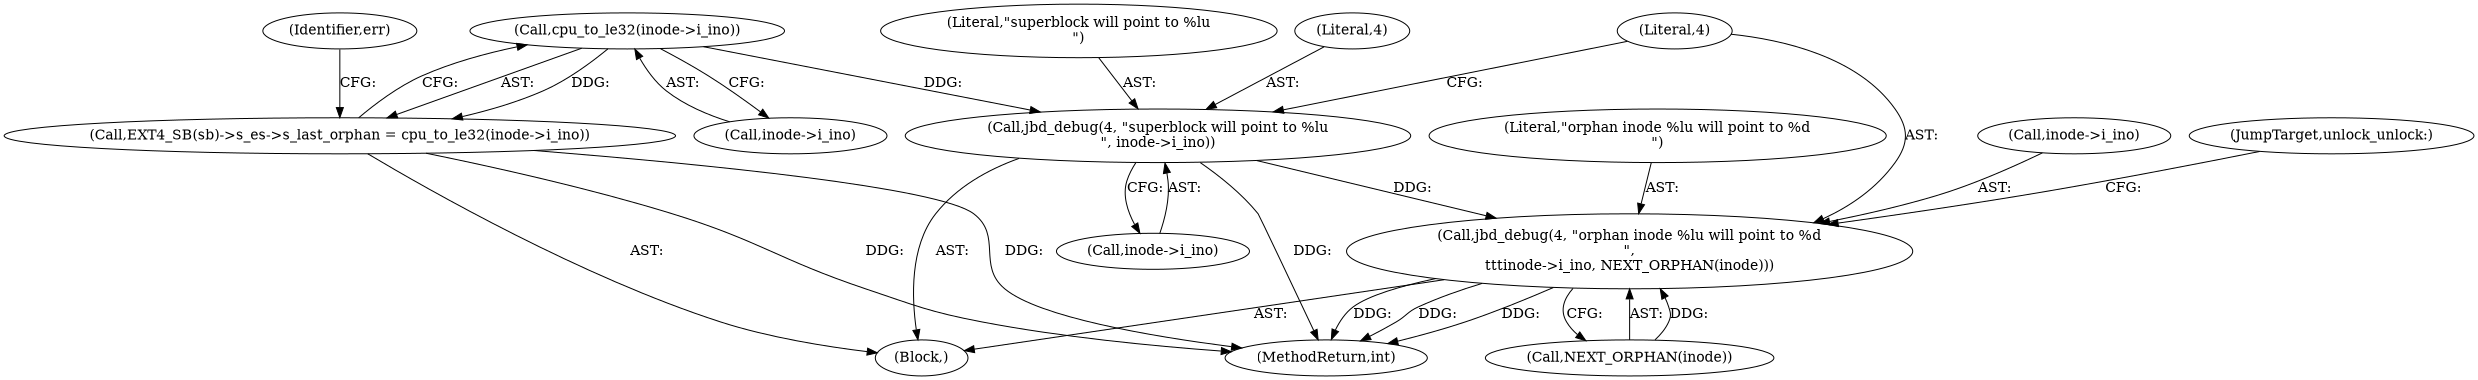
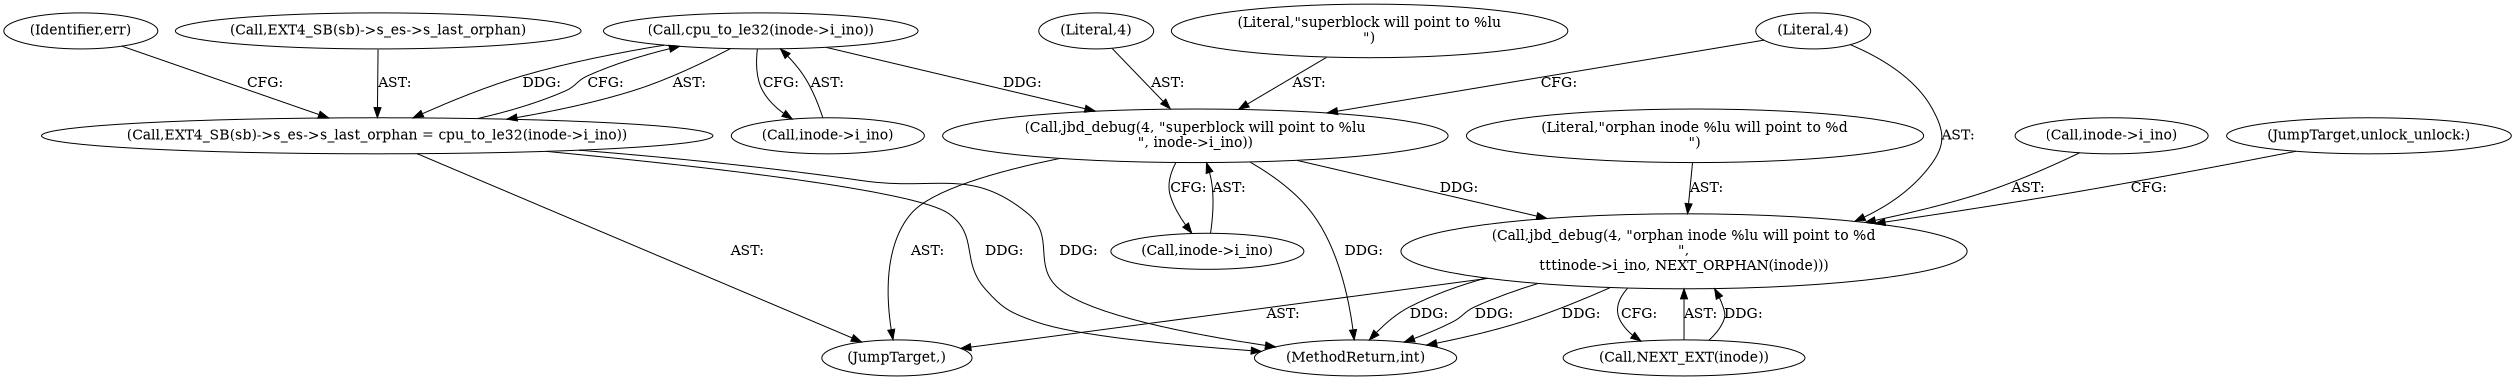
none -> (378, 31)
(922, 358) -> (897, 358)
(1630, 358) -> (1684, 358)
